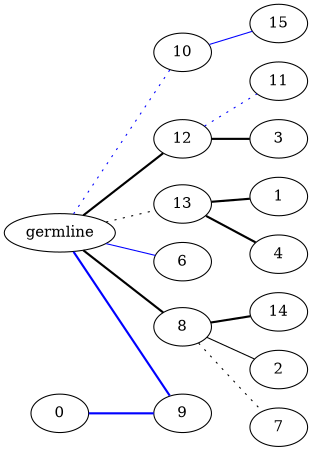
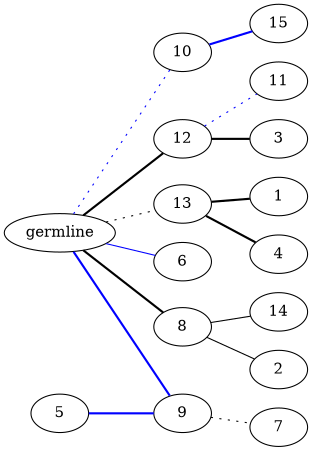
(231, 38) -> (231, 38)
(231, 319) -> (231, 319)
(230, 377) -> (231, 420)
(60, 413) -> (60, 413)
